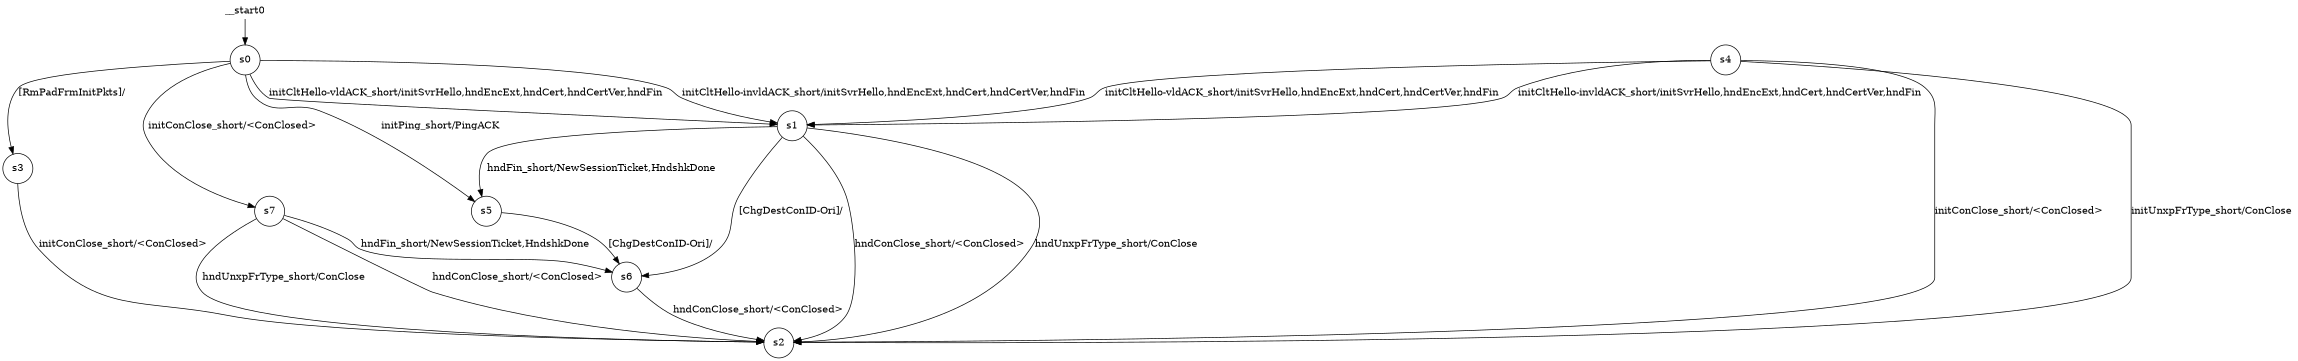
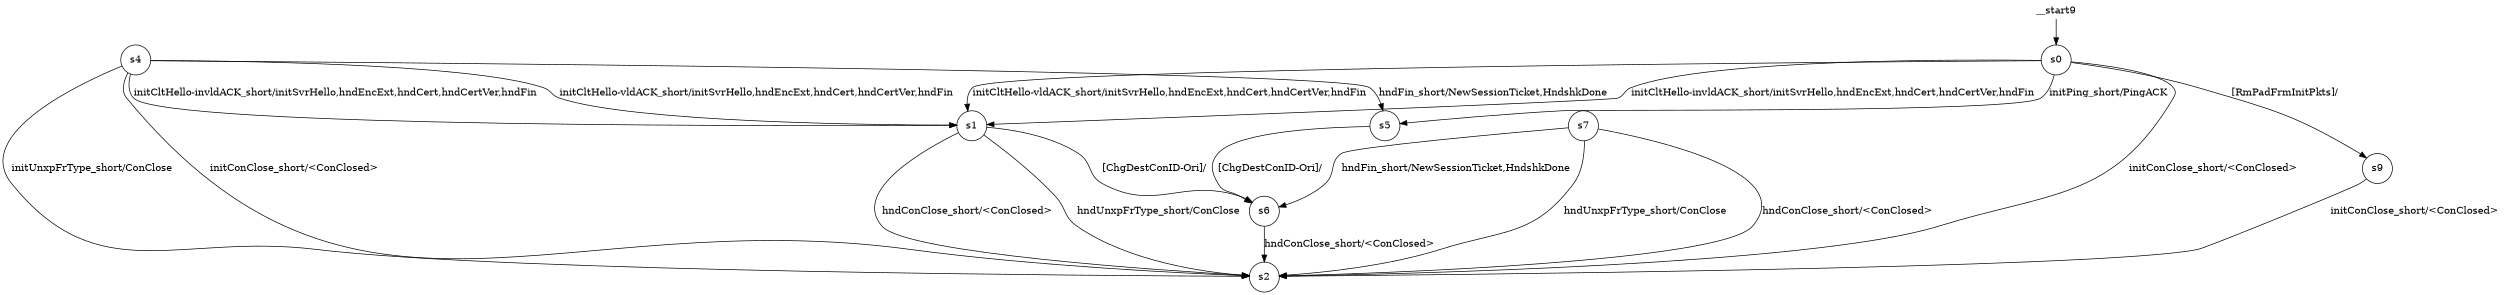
(245, 11) -> (2056, 11)
(612, 133) -> (771, 67)
(147, 137) -> (1811, 248)
(18, 169) -> (2377, 169)
